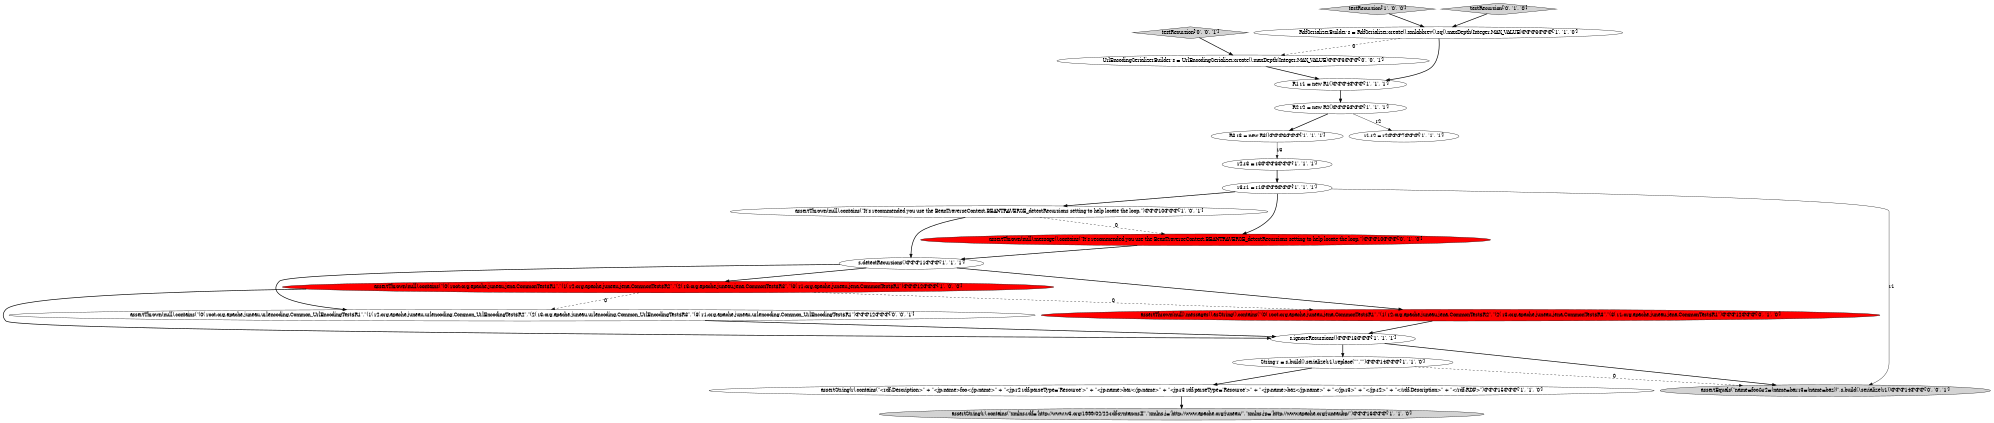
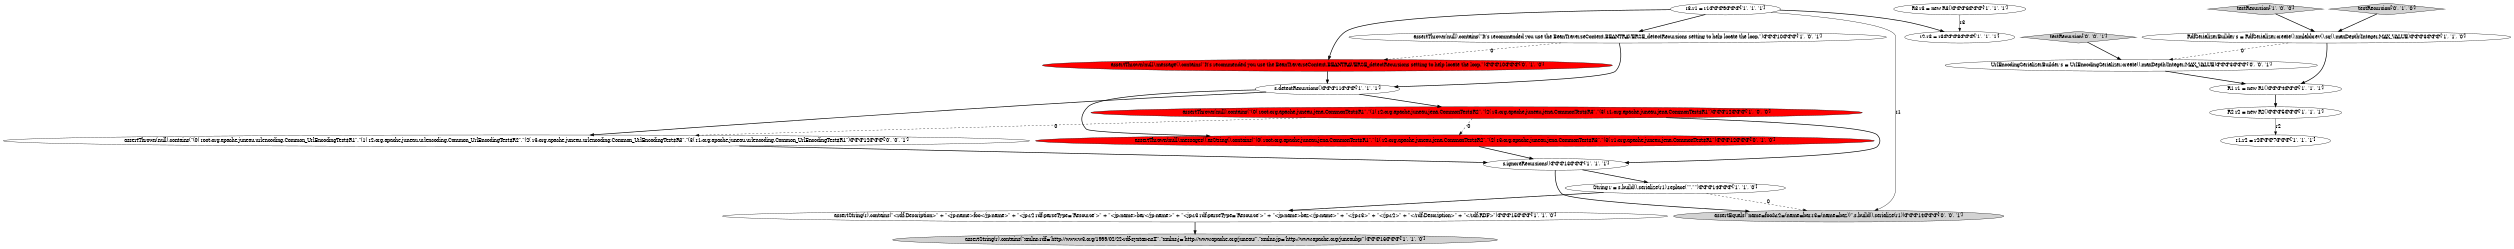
(1310, 122) -> none
(1277, 175) -> (1861, 15)
